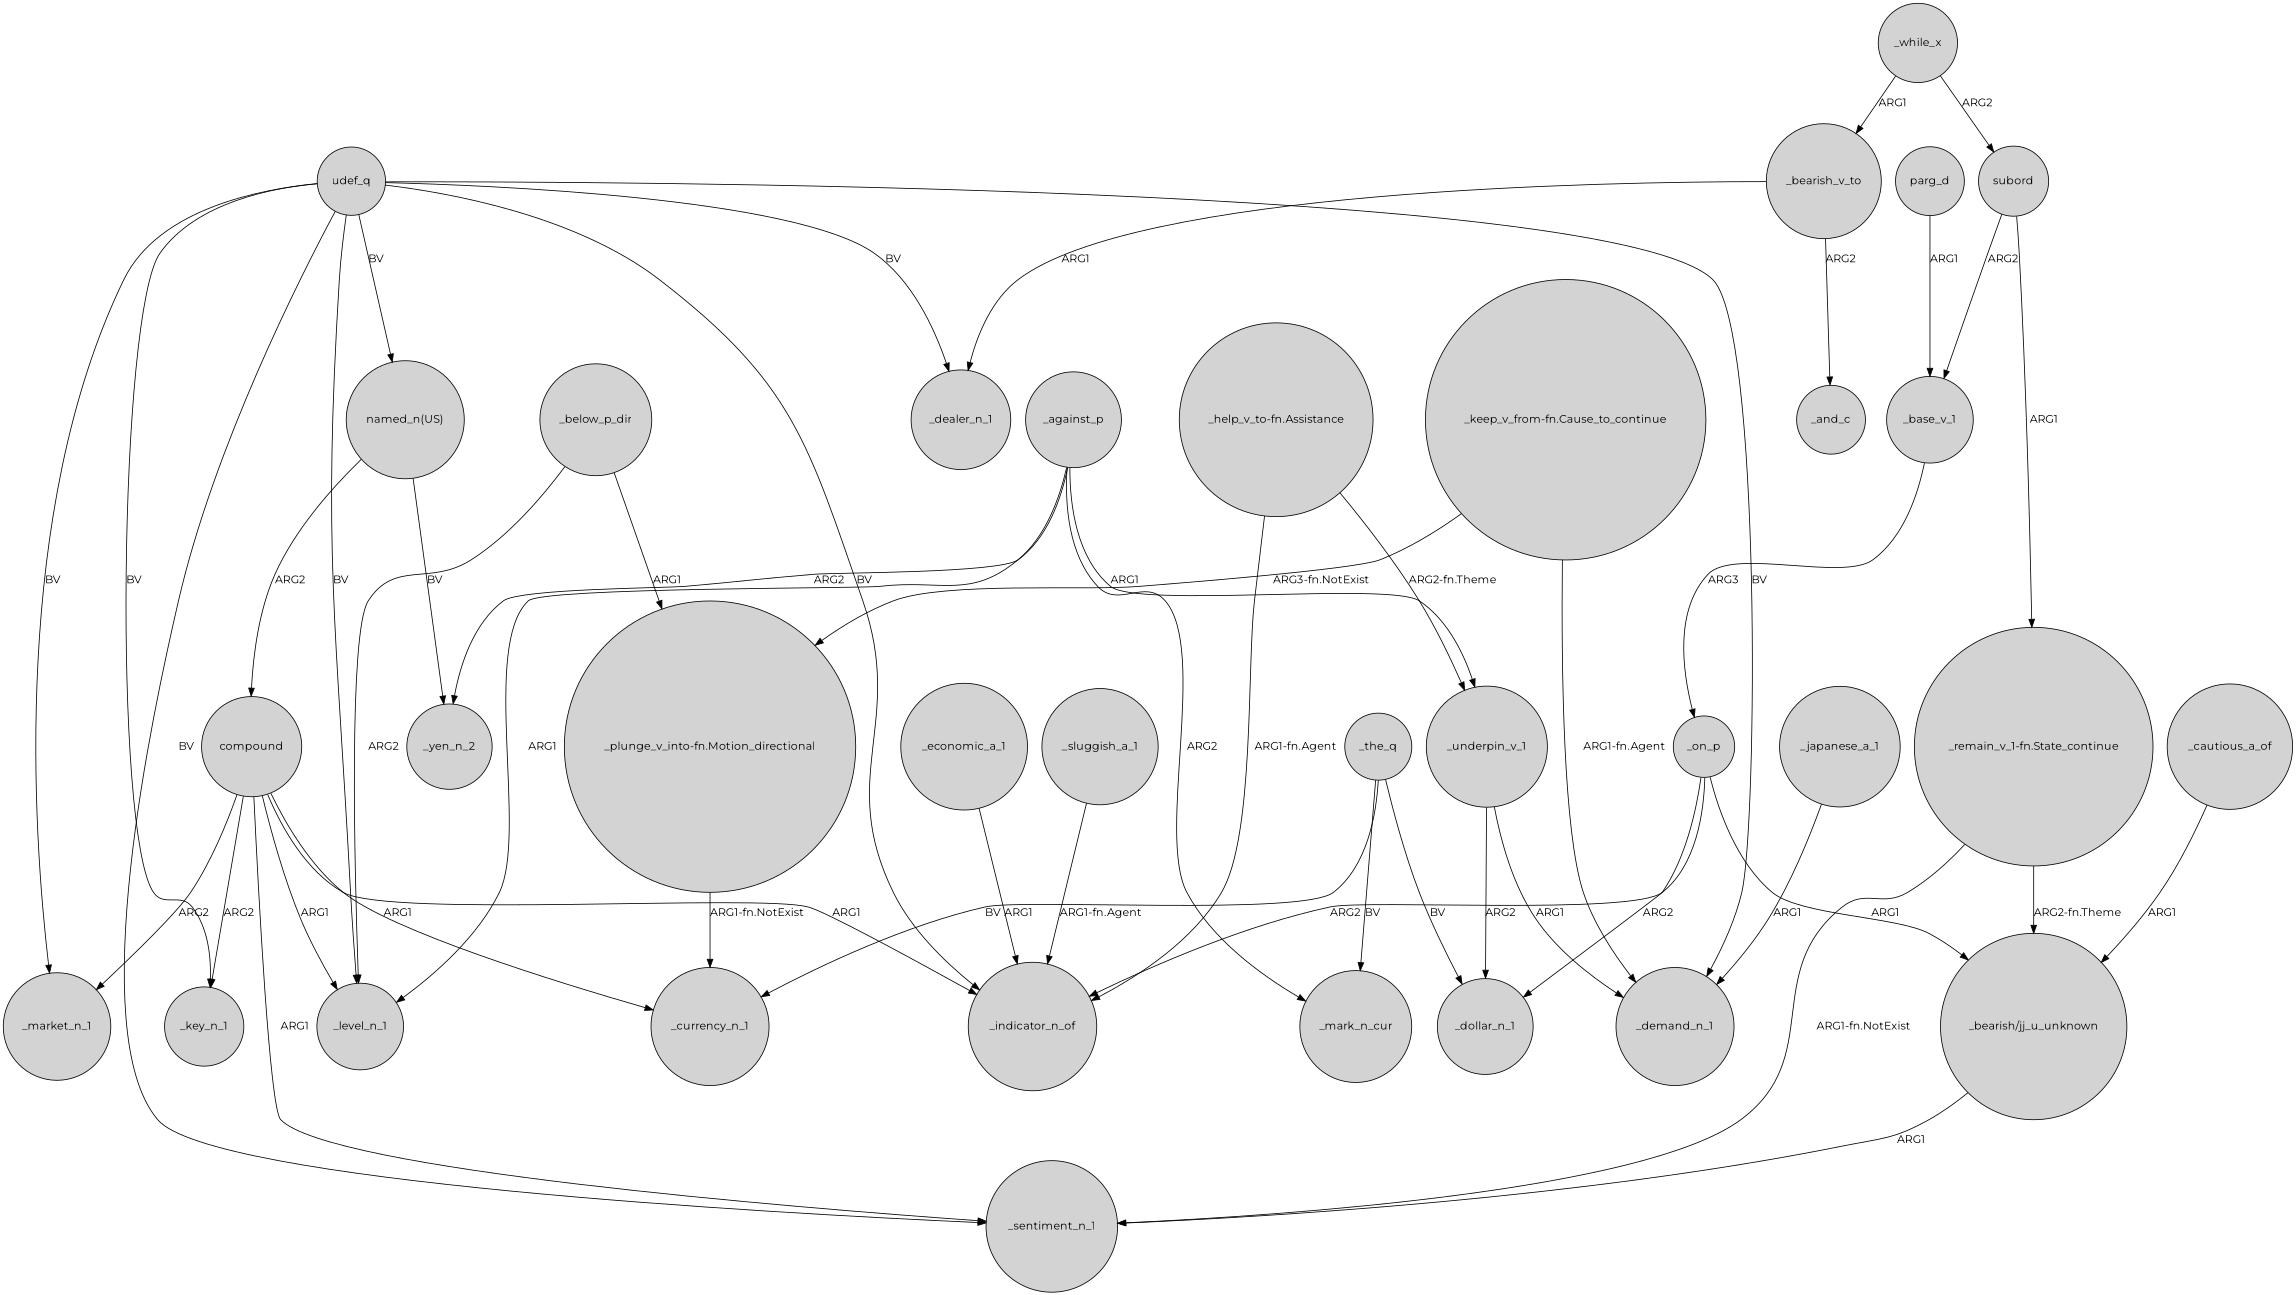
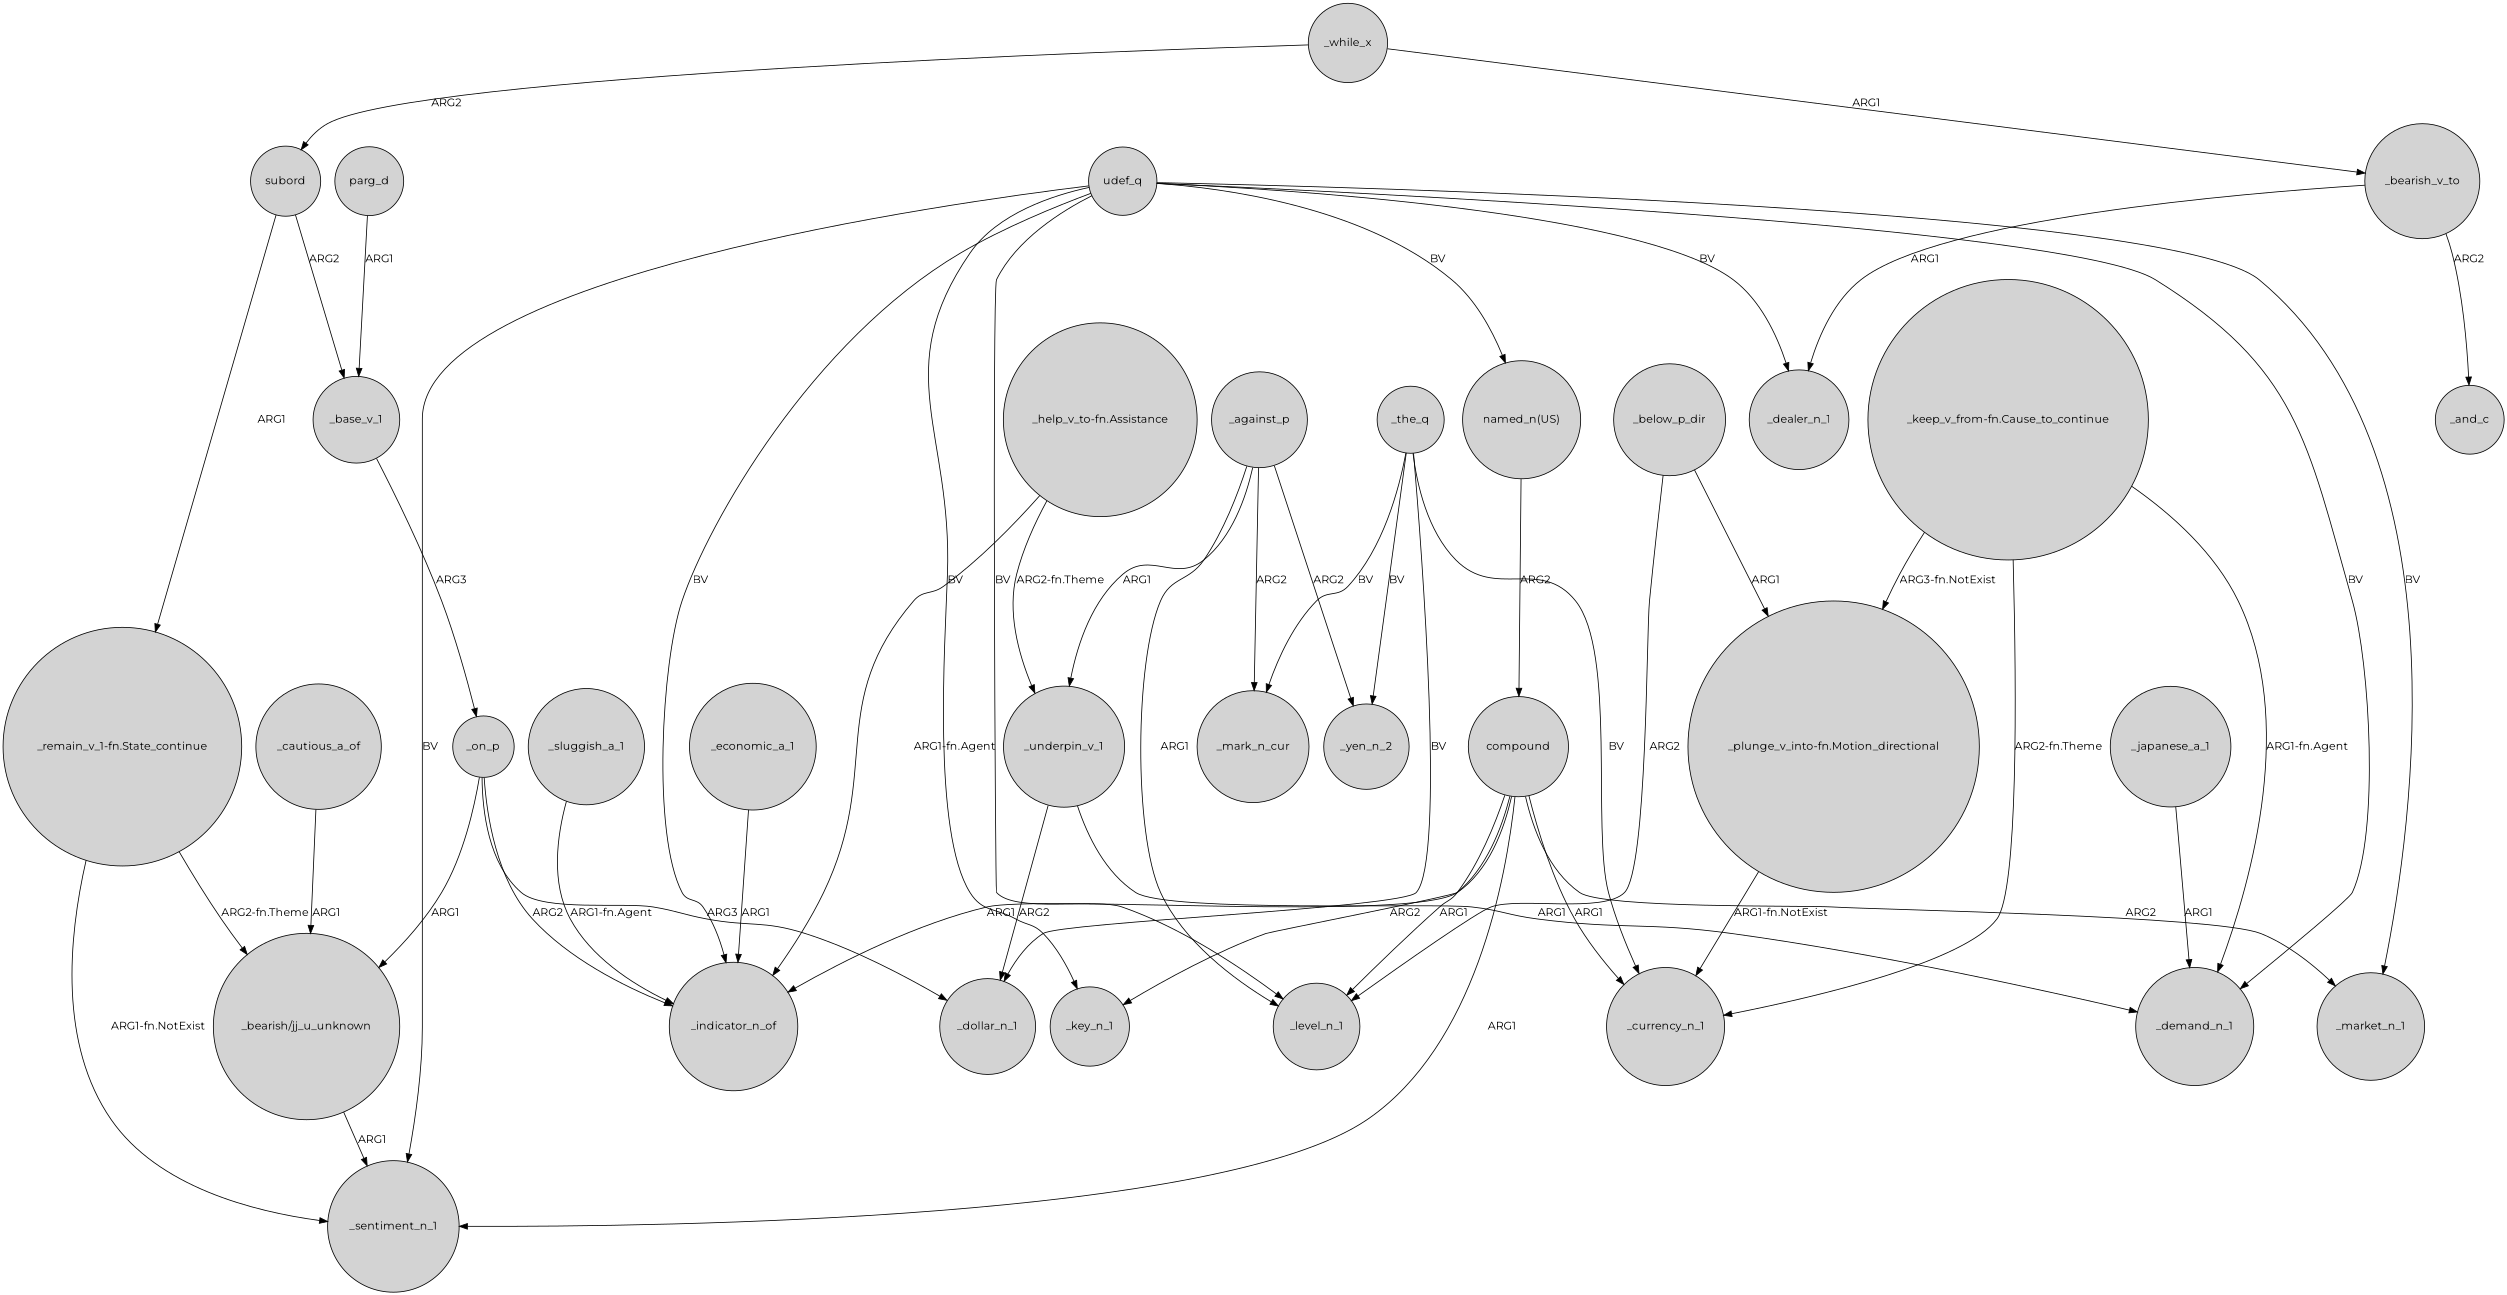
(428, 587) -> (1390, 574)
none -> (2007, 882)
(1659, 913) -> (723, 913)
